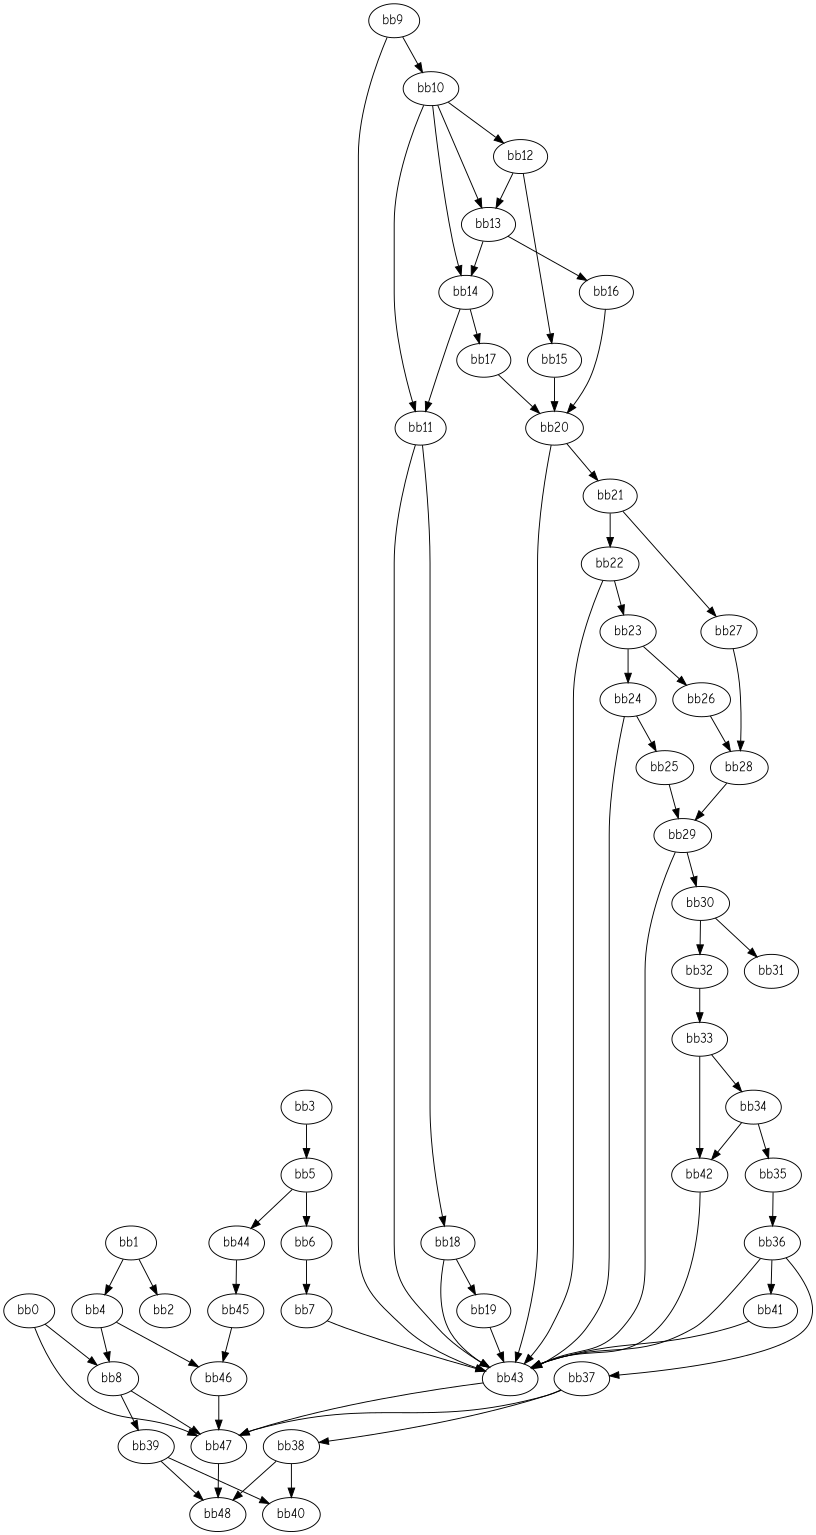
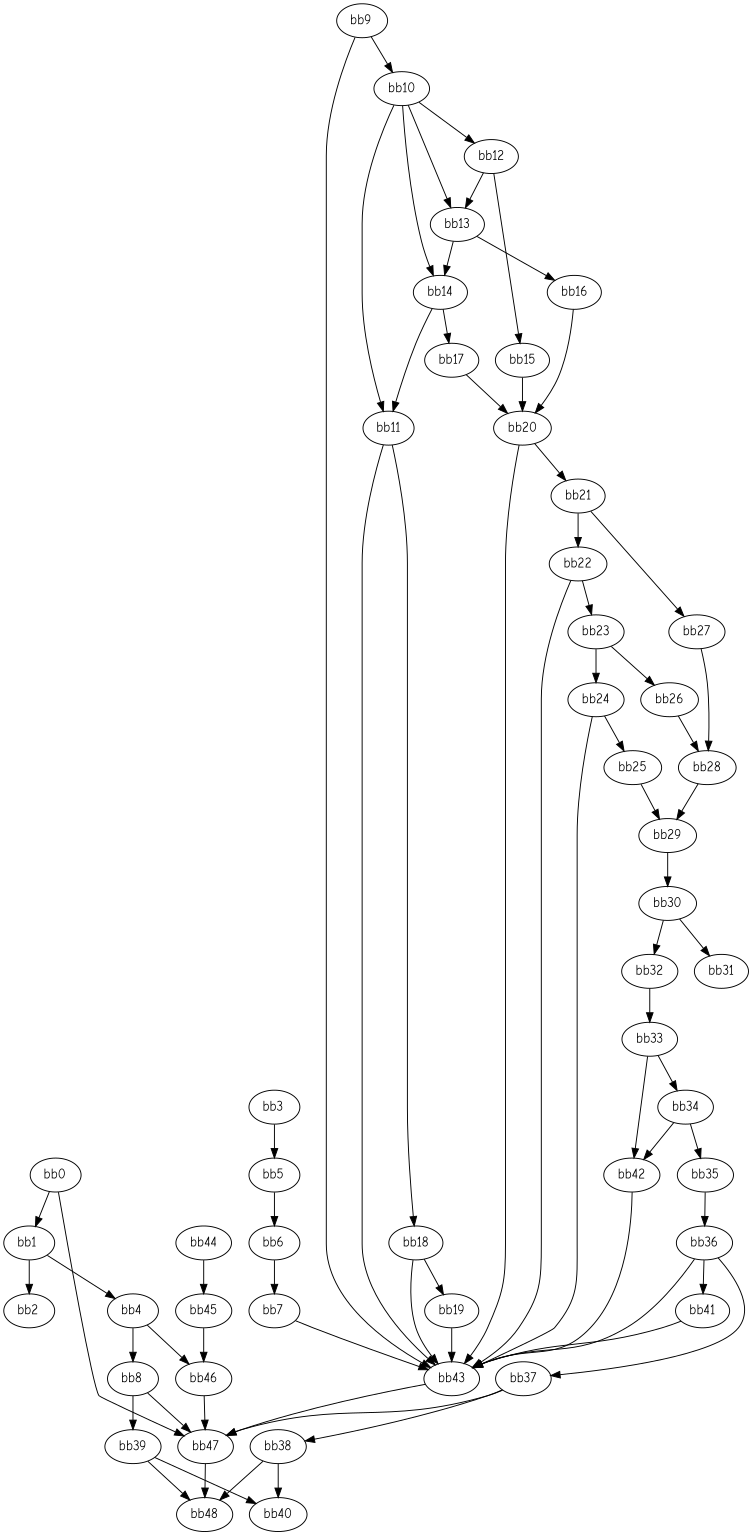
(645, 1136) -> none
(275, 1206) -> none
(67, 1342) -> (44, 1205)
